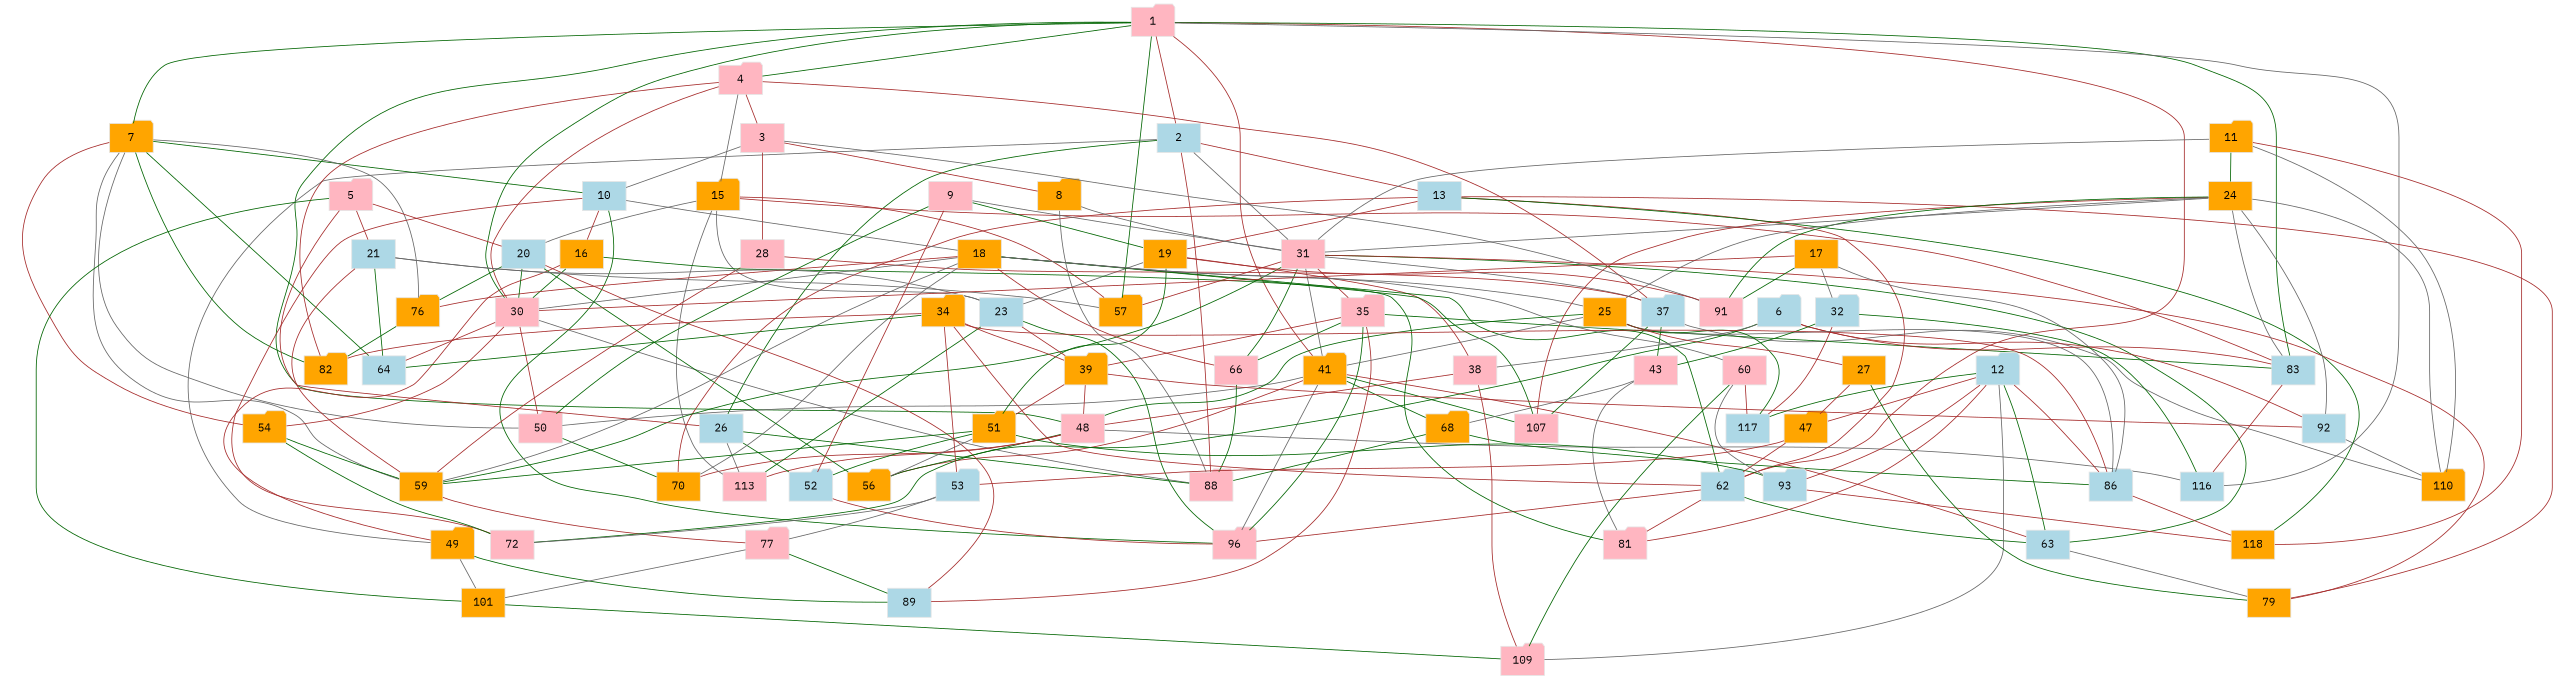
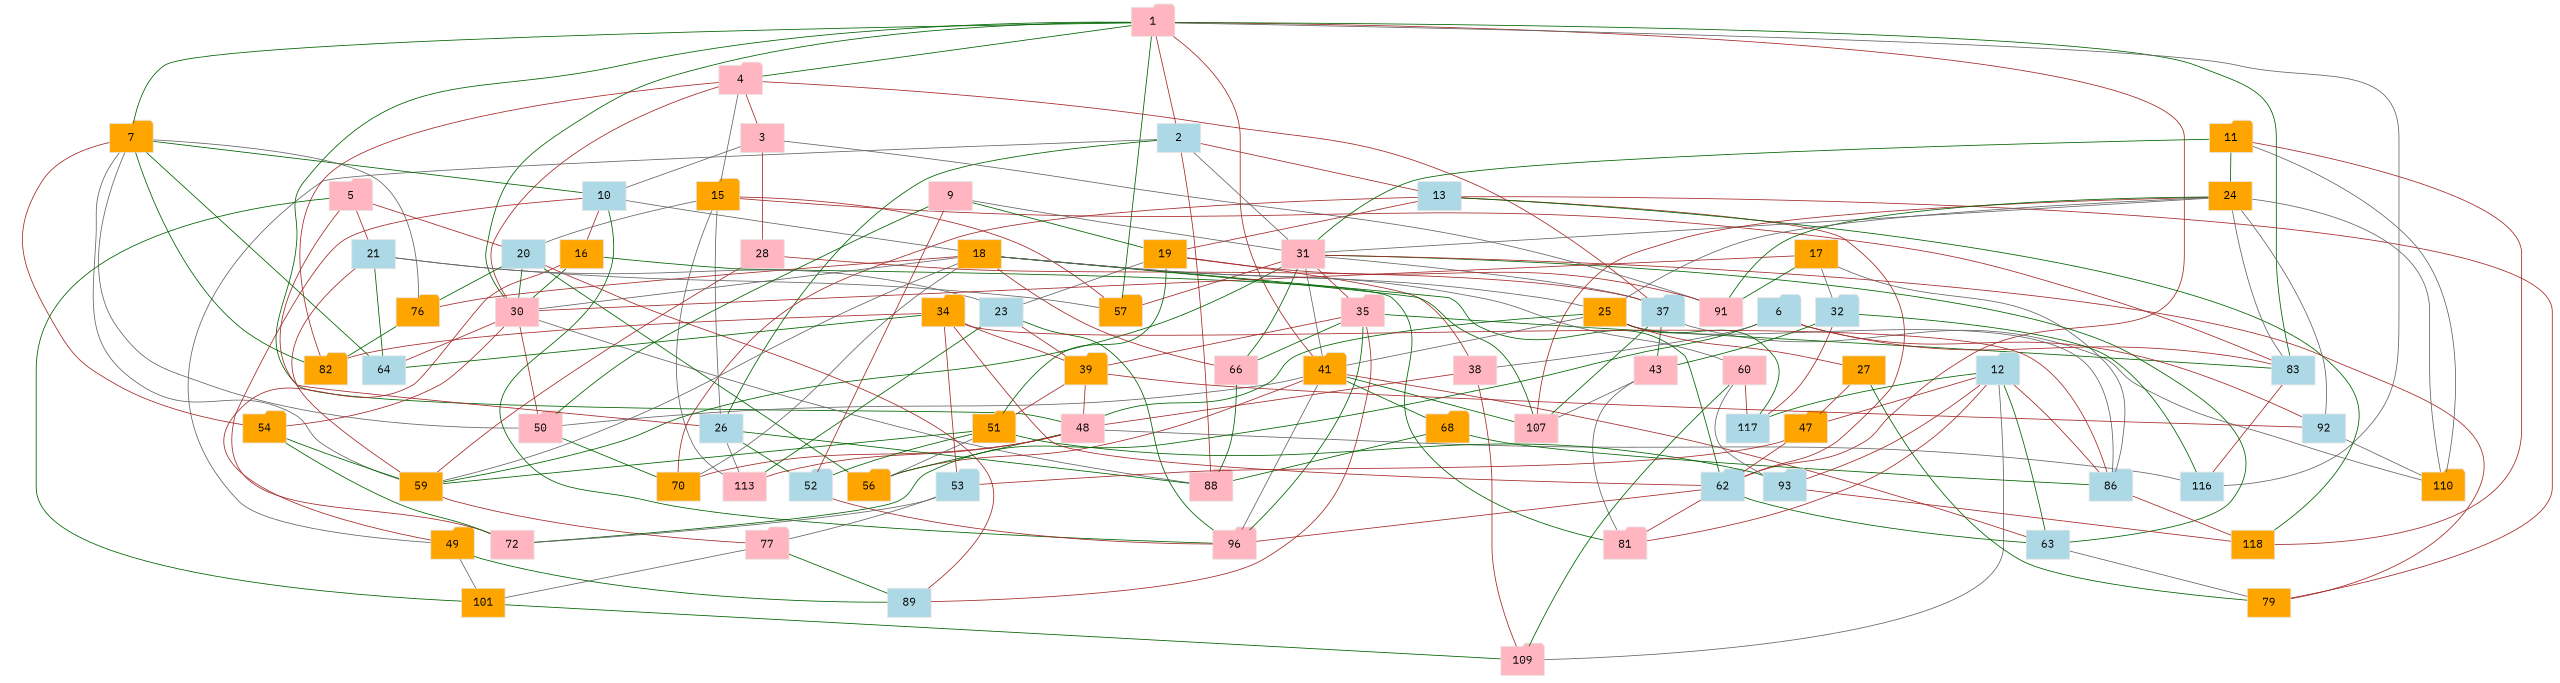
(1754, 153) -> (1754, 153)
(1059, 196) -> none
(832, 291) -> (715, 297)
(1581, 396) -> (1598, 399)
